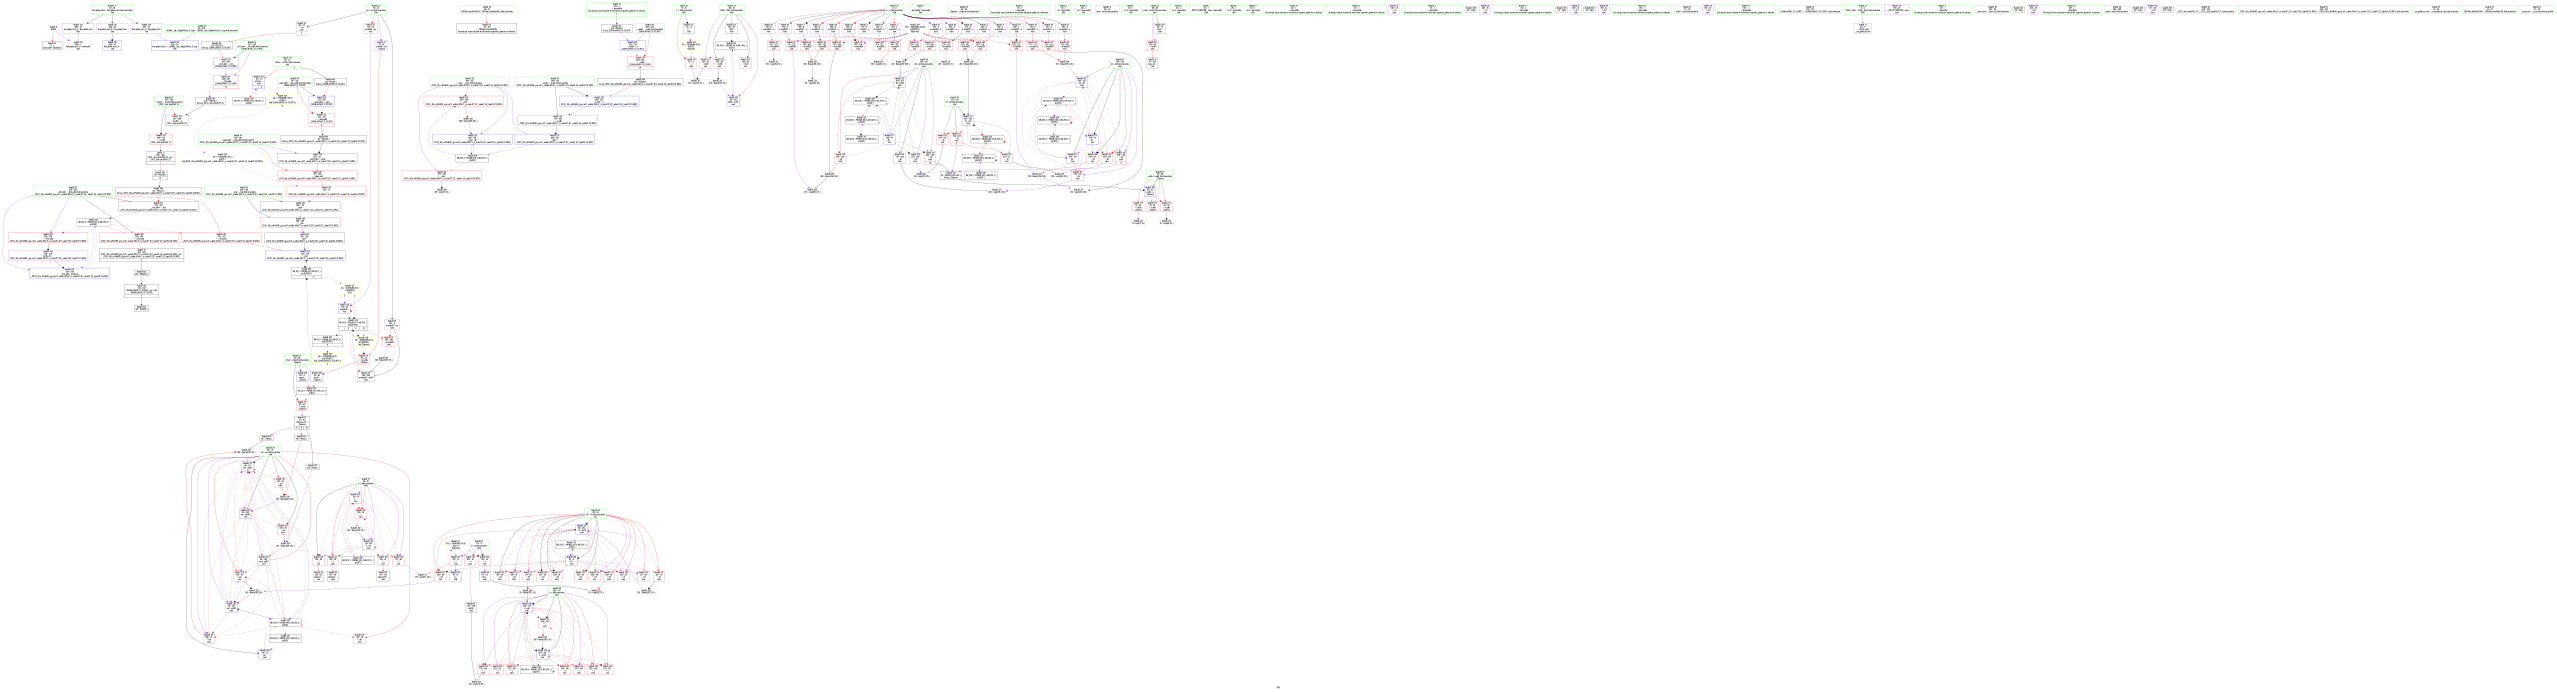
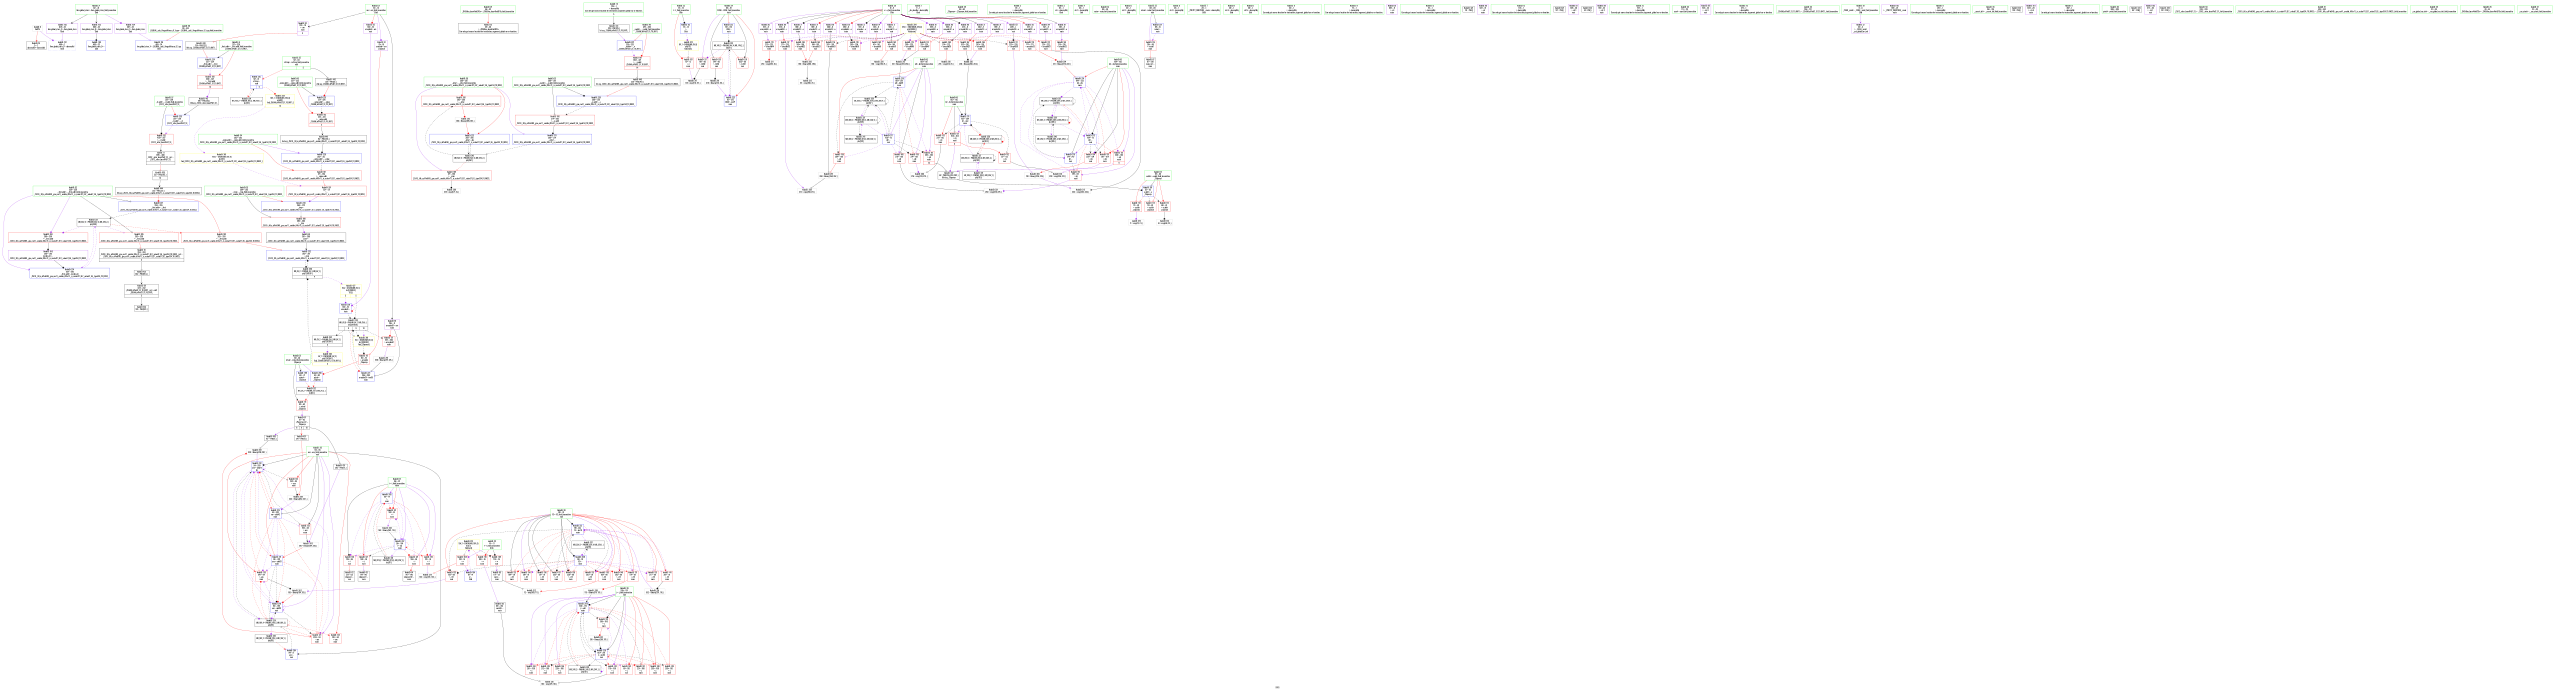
none -> (626, 670)
